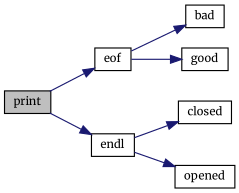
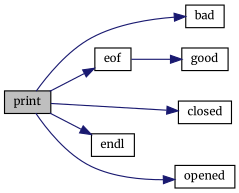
(153, 41) -> (95, 36)
(151, 132) -> (109, 107)
(149, 158) -> (90, 165)
